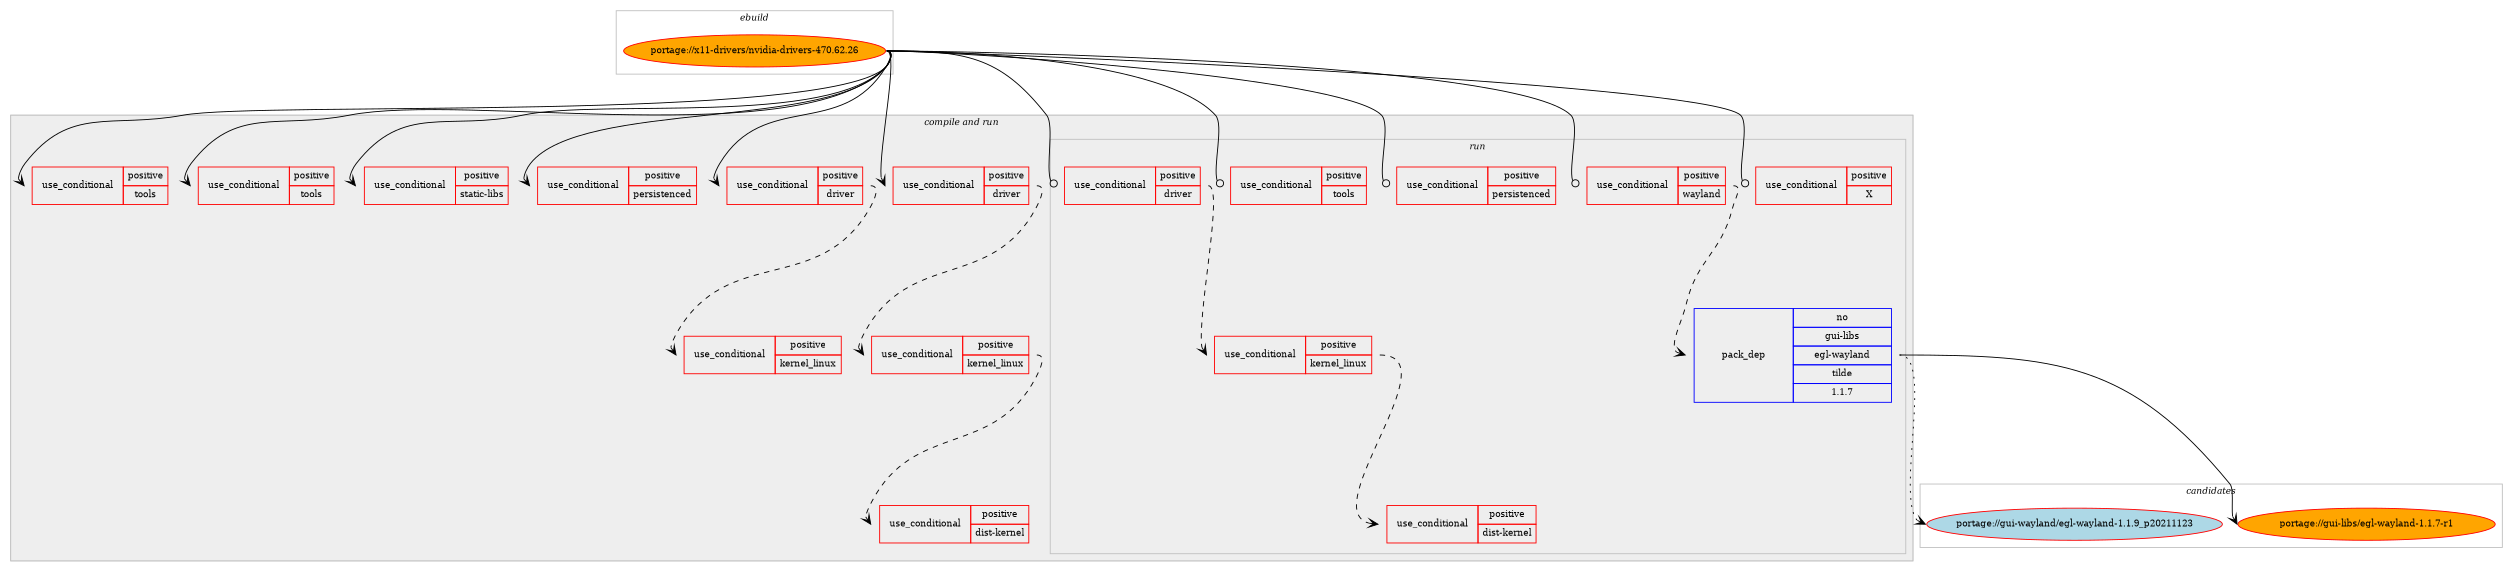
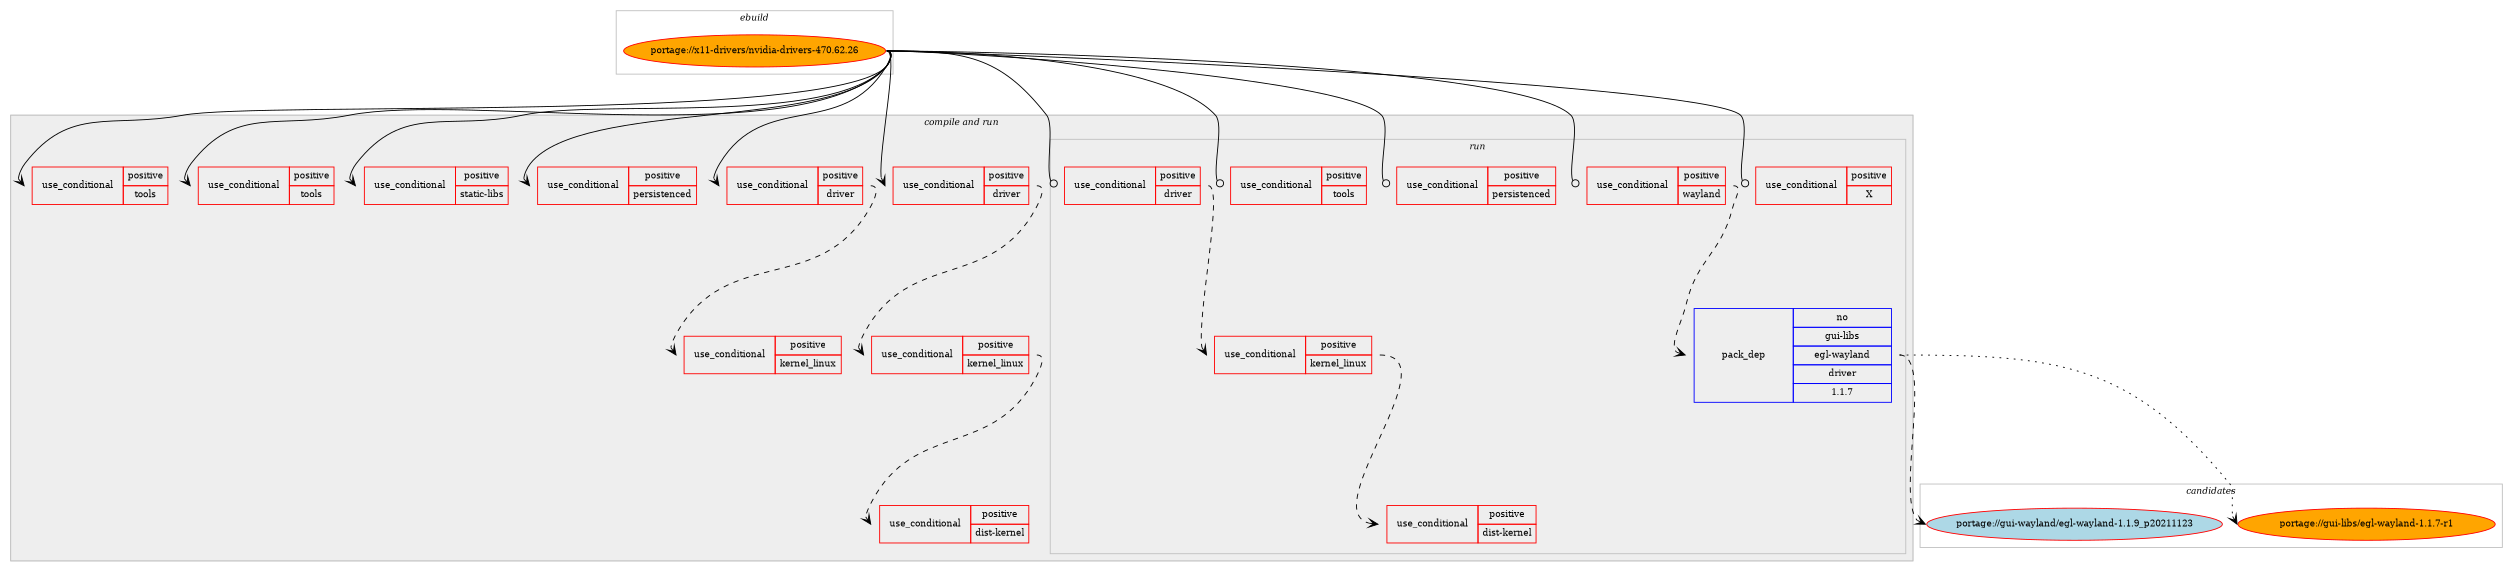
(1842, 374) -> (1842, 374)
(2099, 379) -> (2099, 379)
(1913, 435) -> (1913, 435)
